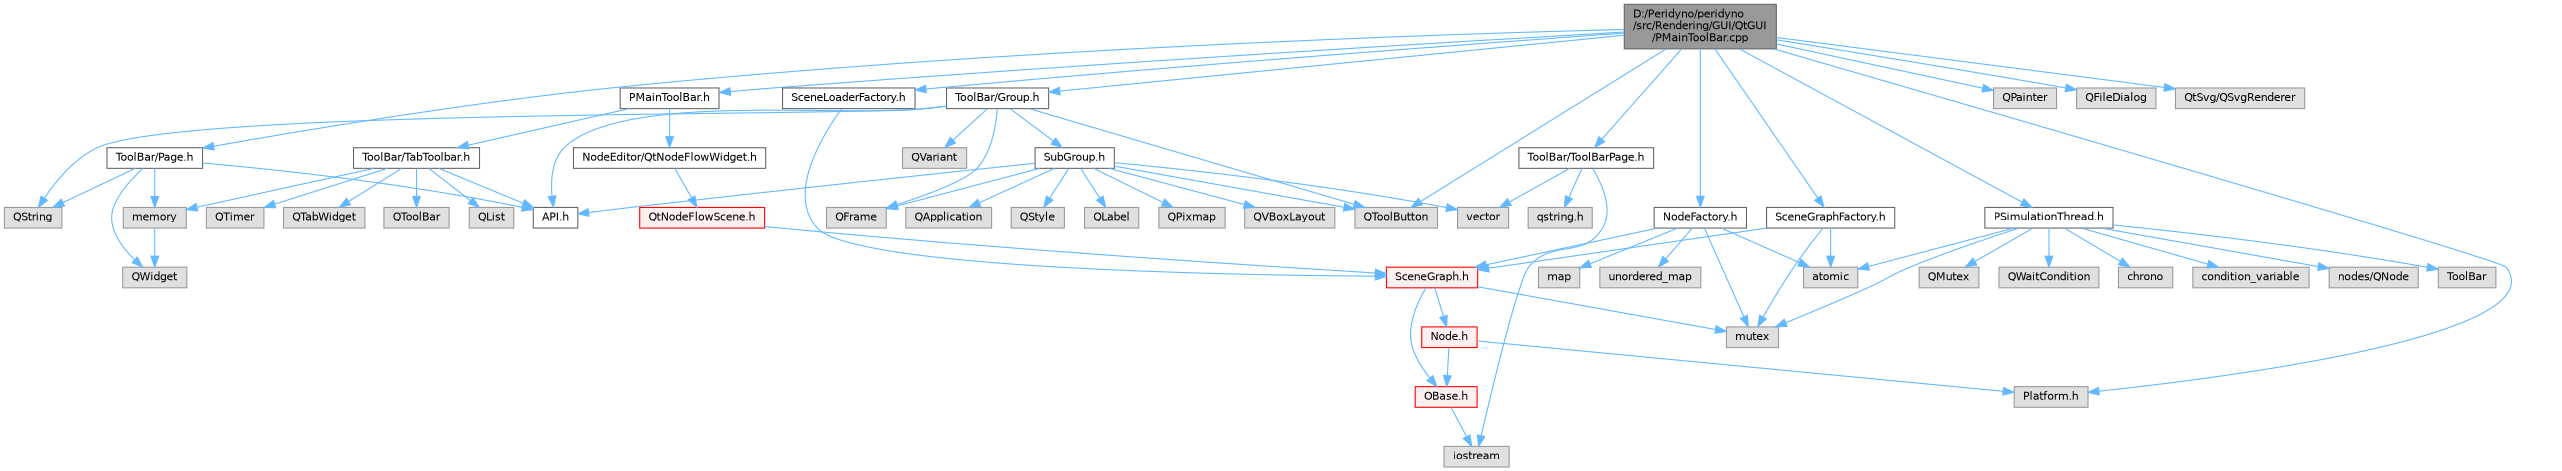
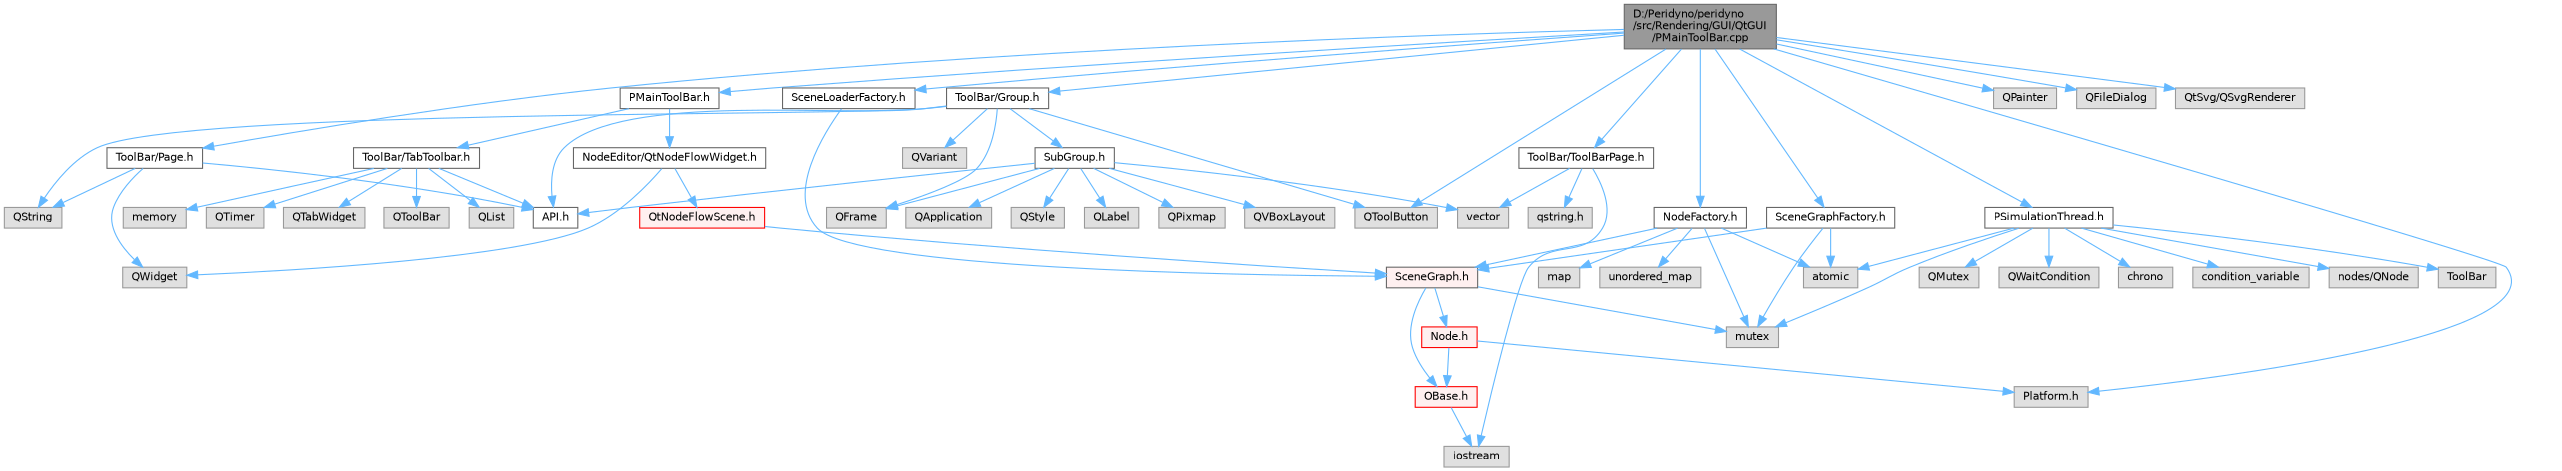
(155, 183) -> none
(1229, 187) -> none
(155, 242) -> (442, 257)
(1432, 278) -> (1432, 278)
